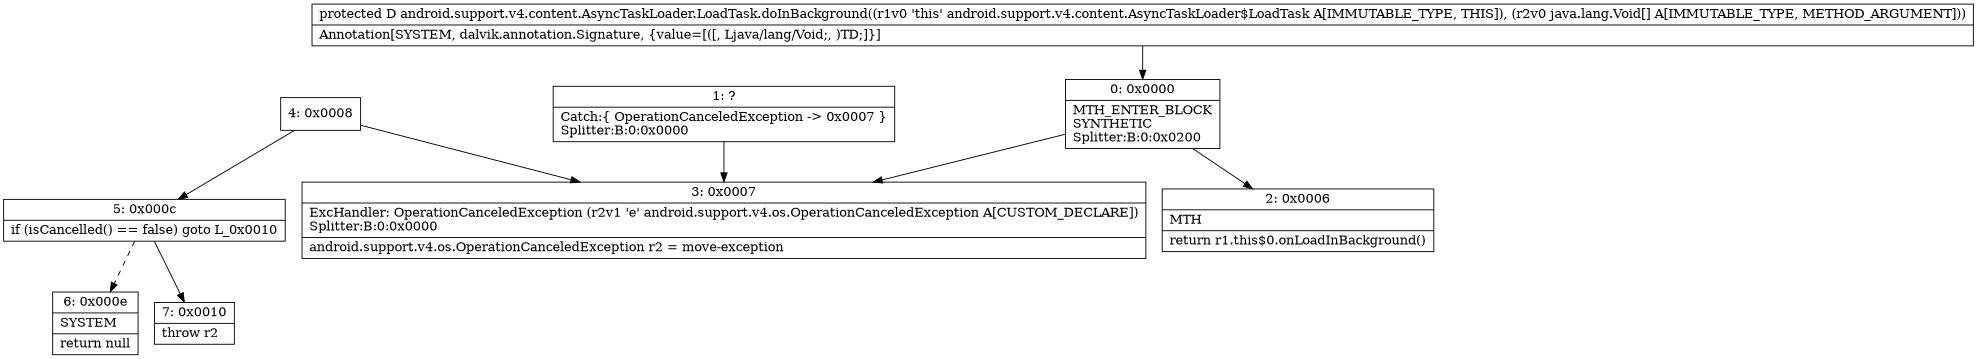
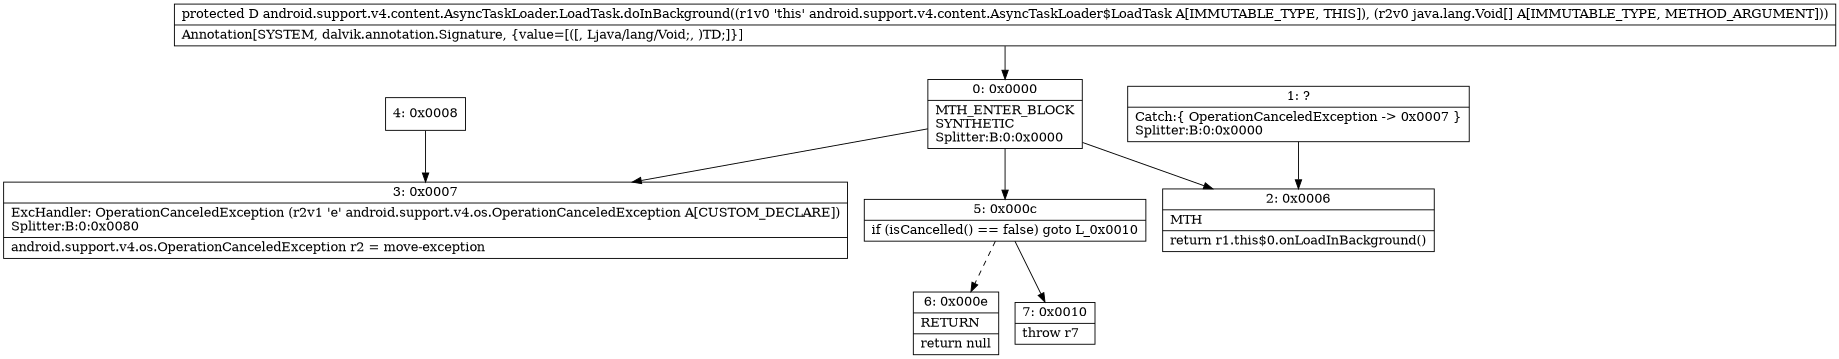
(1137, 138) -> (1000, 138)
(724, 157) -> (1298, 161)
(240, 162) -> (1005, 169)
(374, 227) -> (75, 227)
(89, 323) -> (950, 323)
(190, 333) -> (1051, 333)
